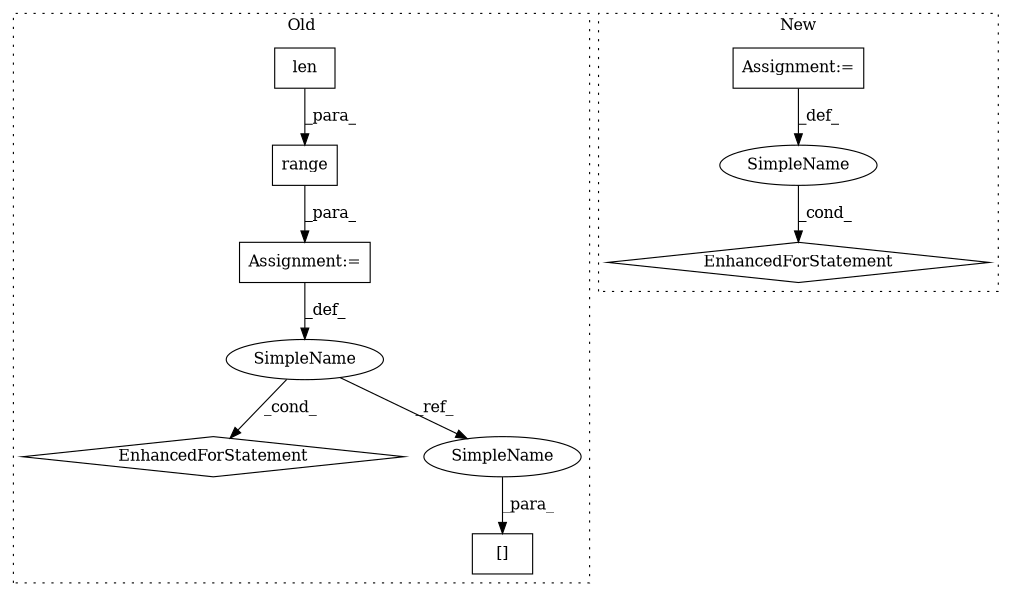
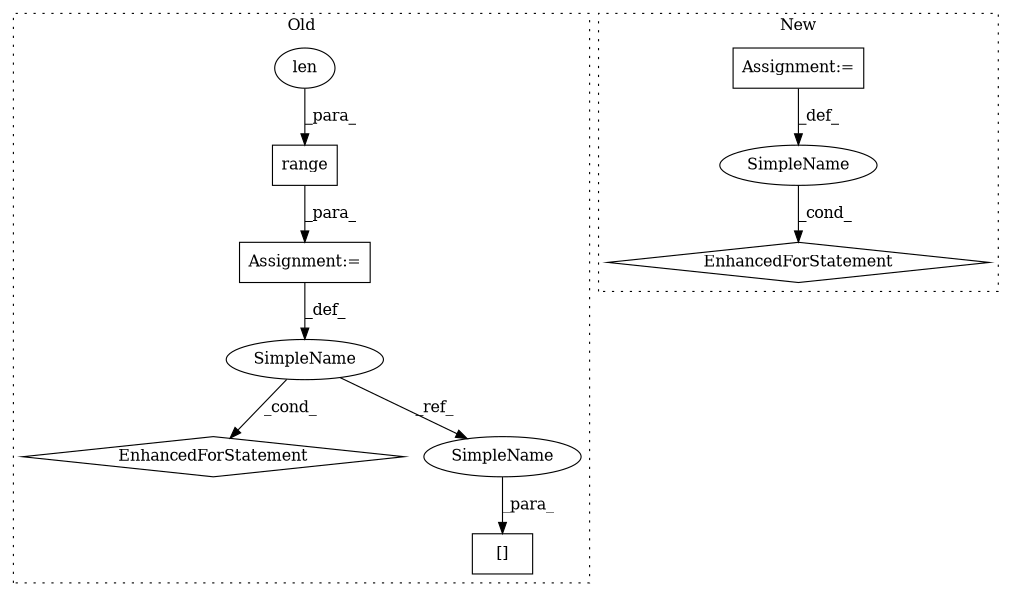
(305, 68) -> (305, 68)
